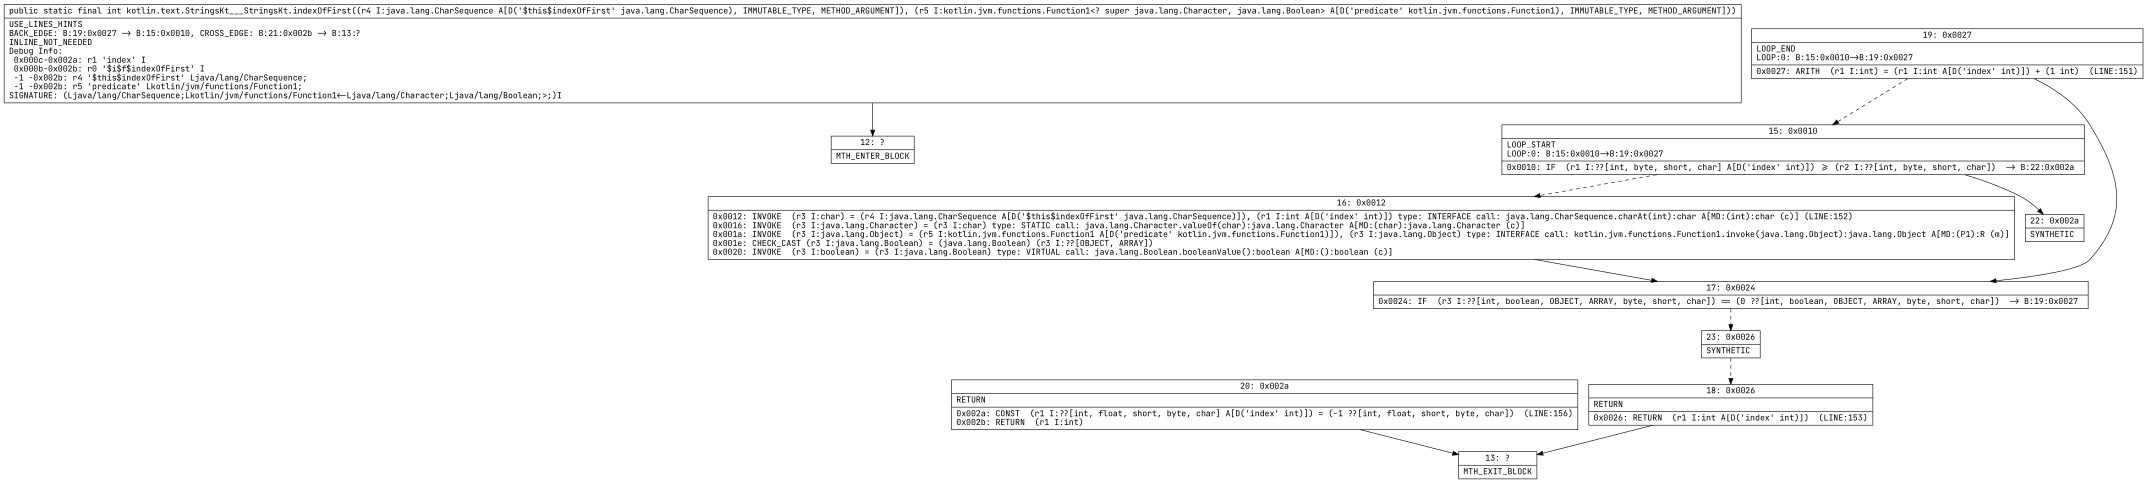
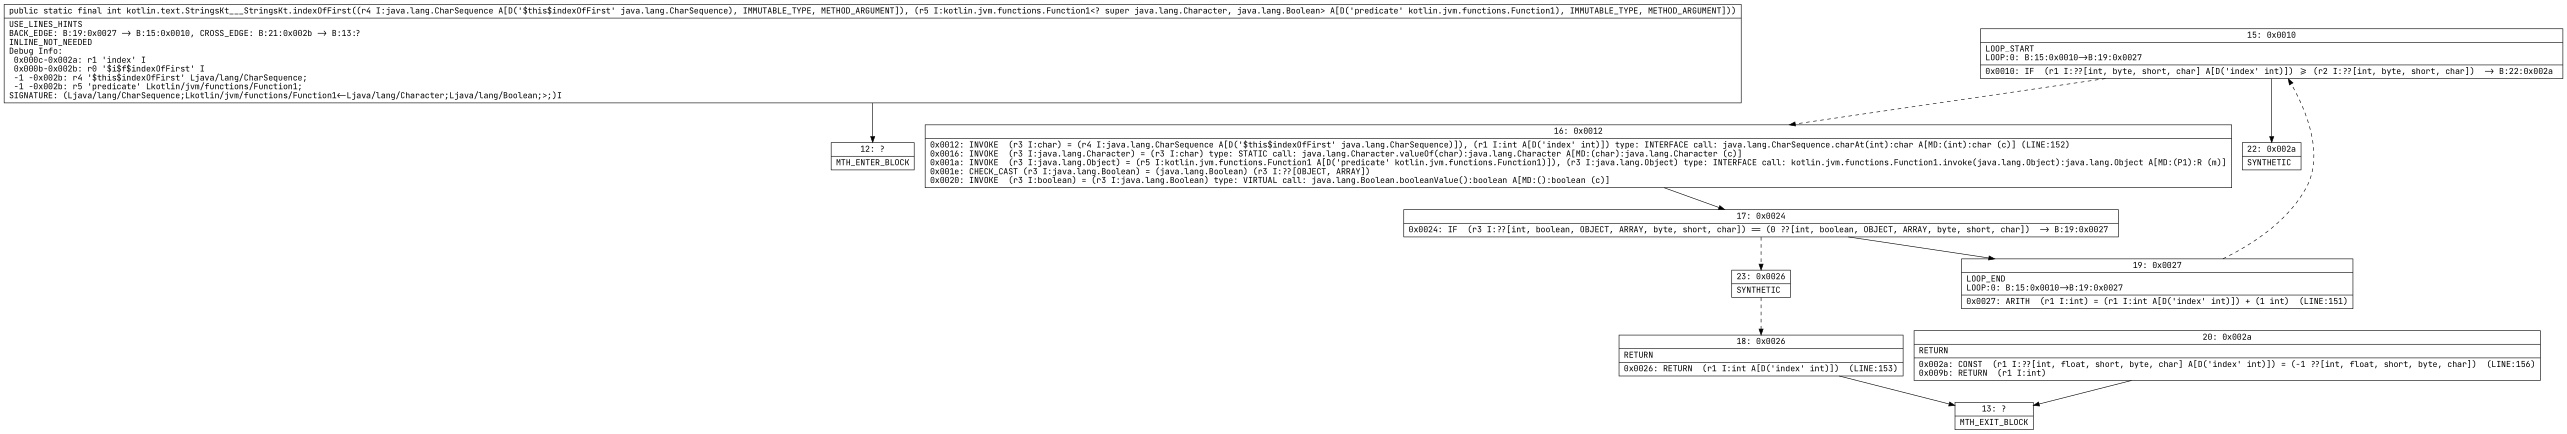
(2116, 205) -> (1919, 247)
(1022, 423) -> (1985, 373)
